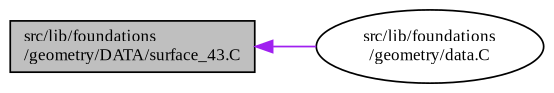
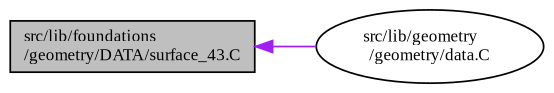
(430, 47) -> (430, 47)
